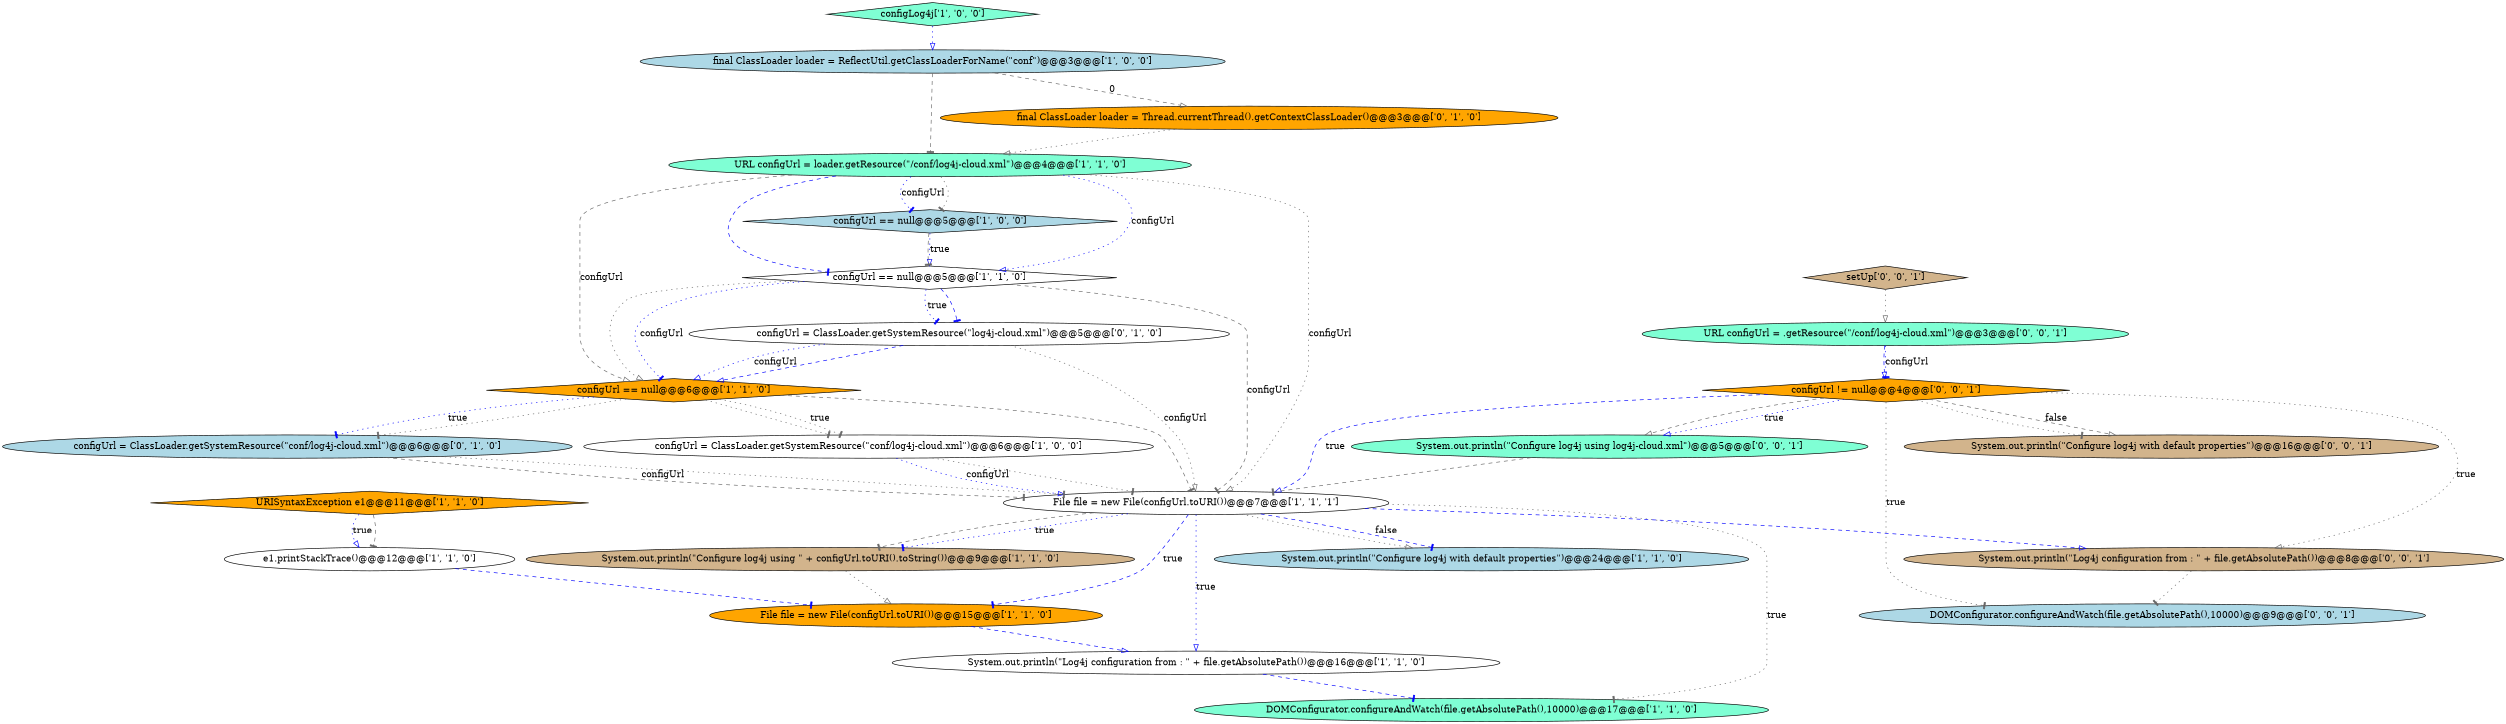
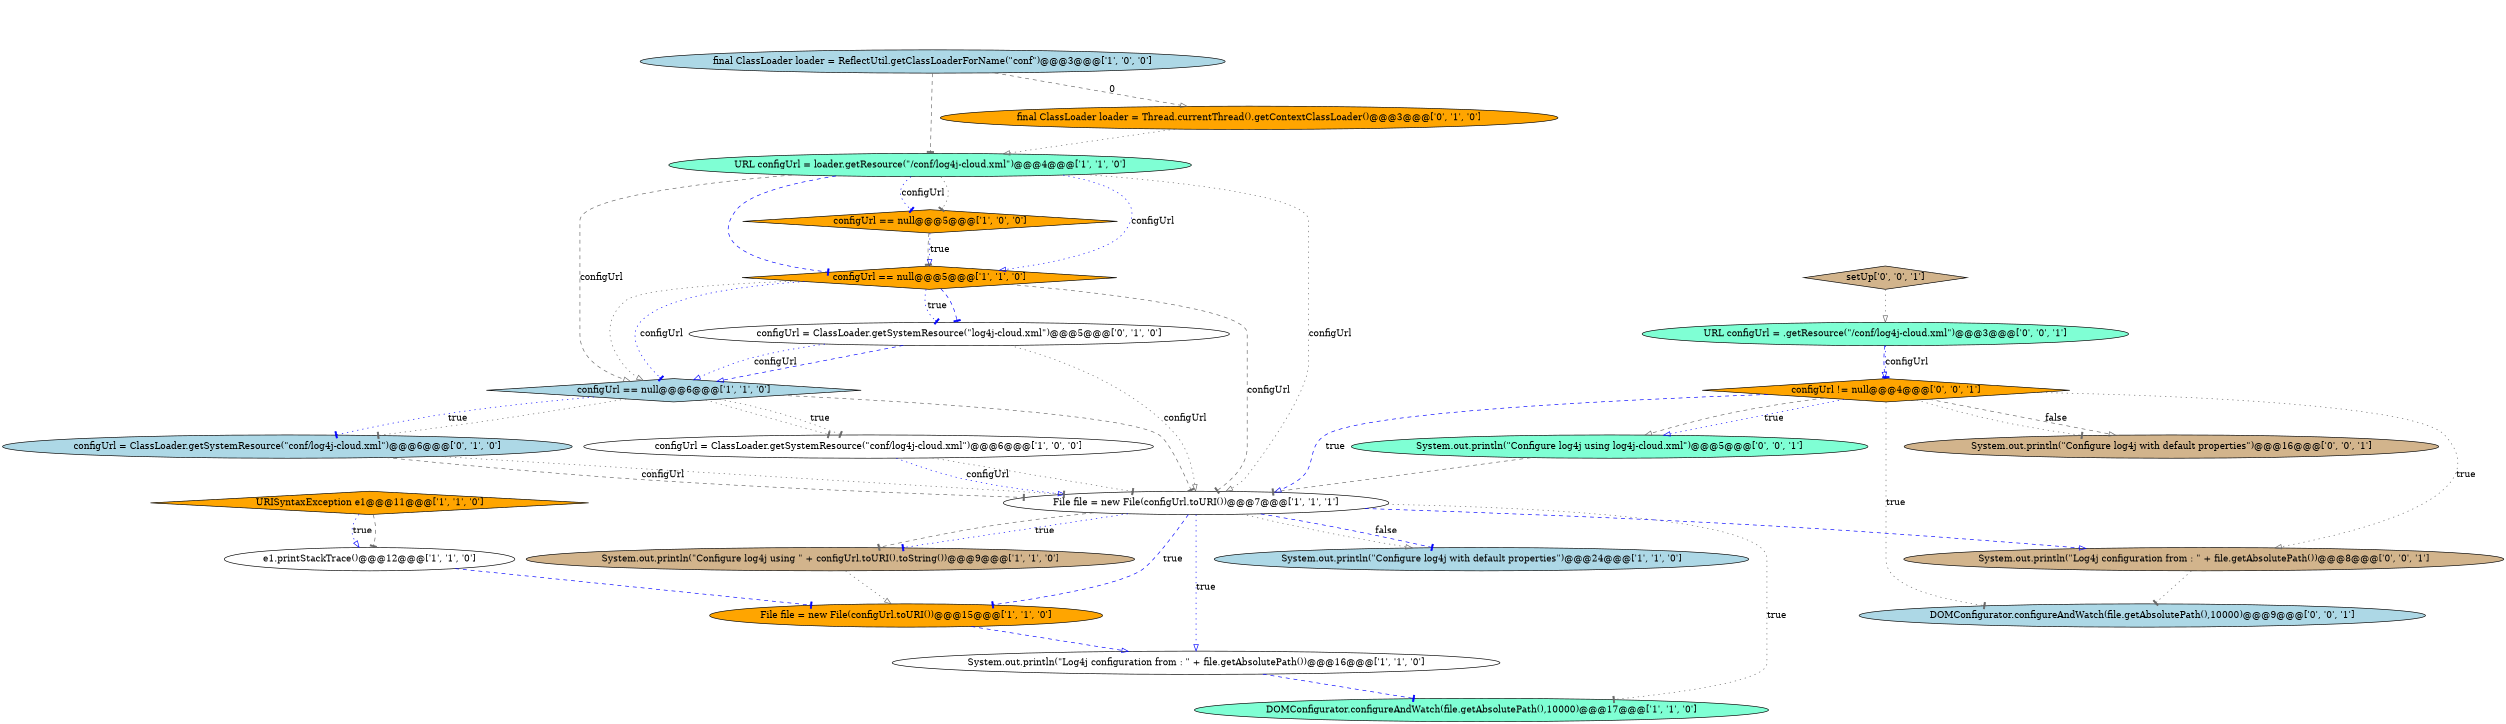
(933, 14) -> none
(930, 221) -> (930, 221)
(929, 278) -> (929, 278)
(674, 390) -> (674, 390)
